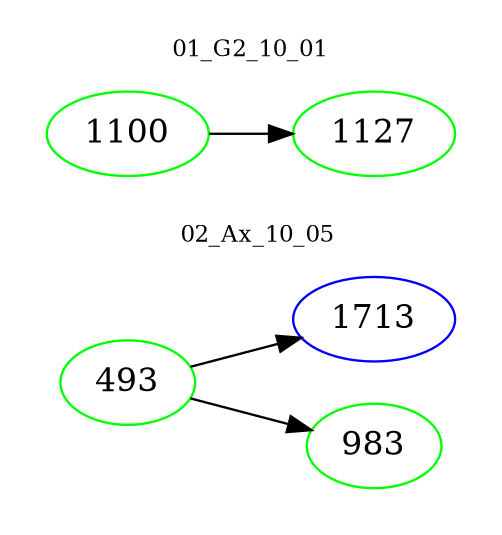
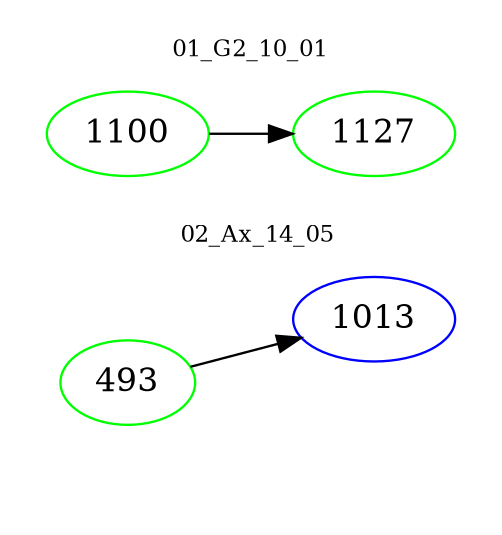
(258, 236) -> (258, 236)
(374, 319) -> (374, 319)
(374, 446) -> none
